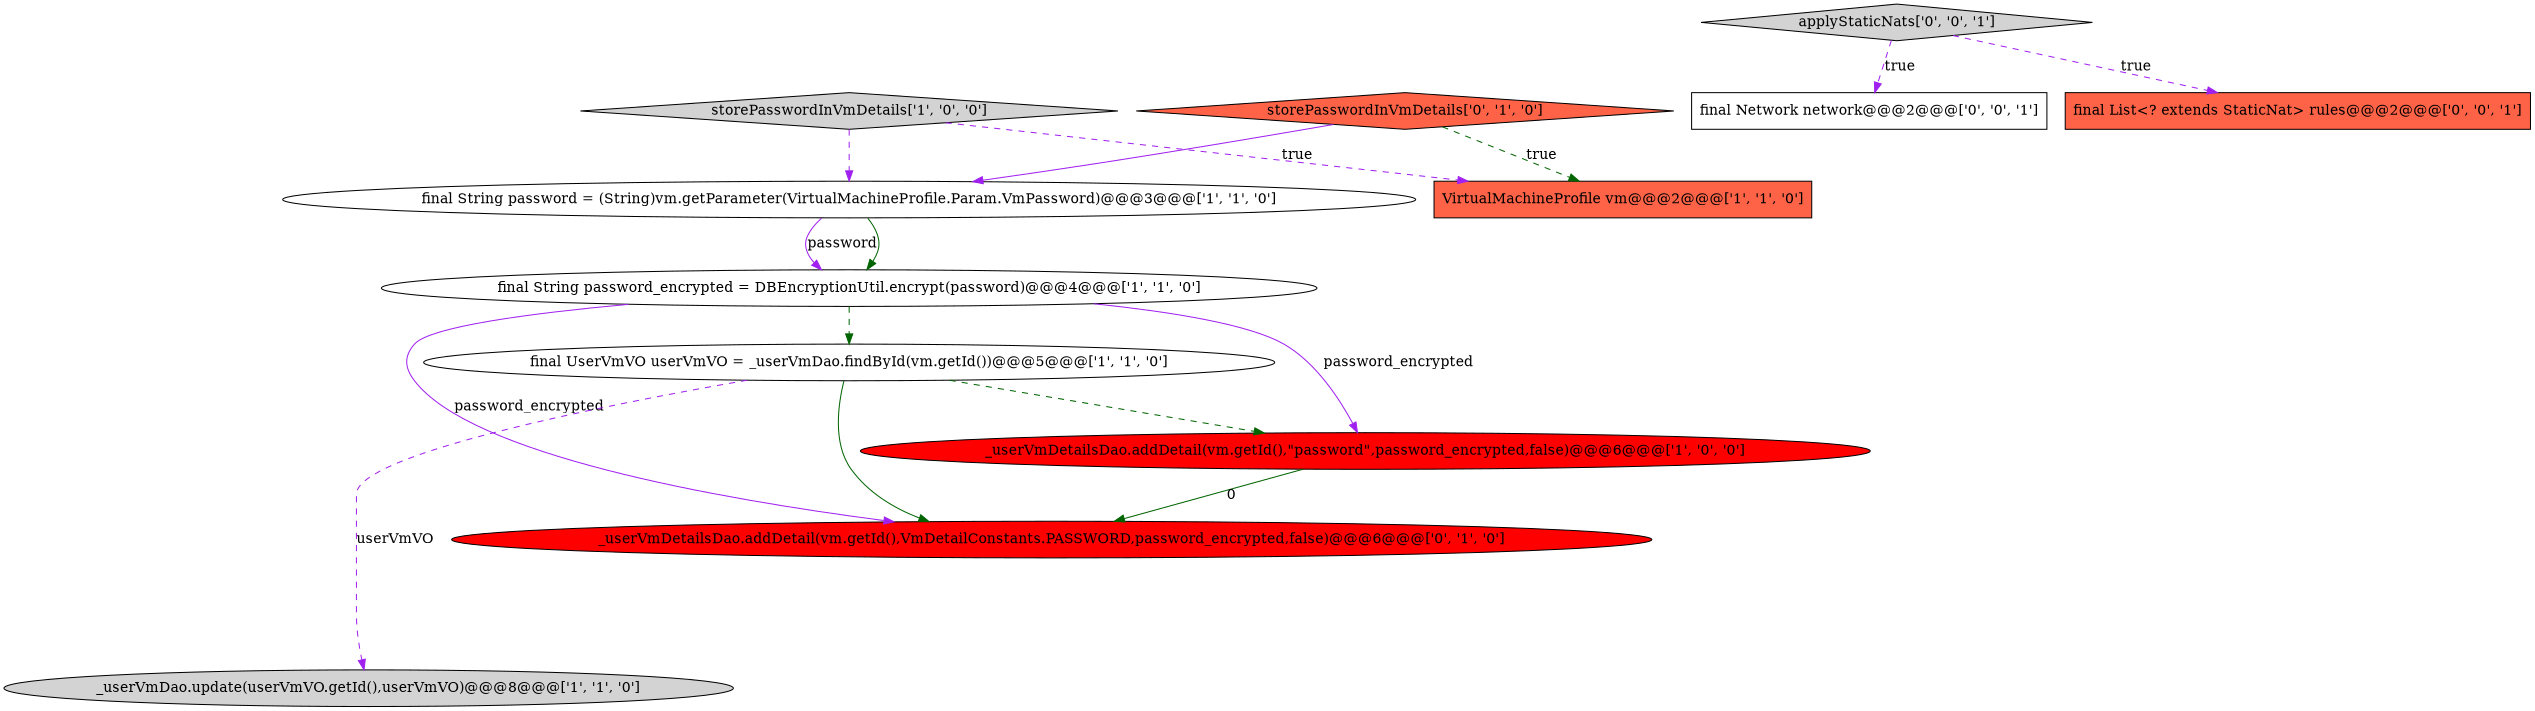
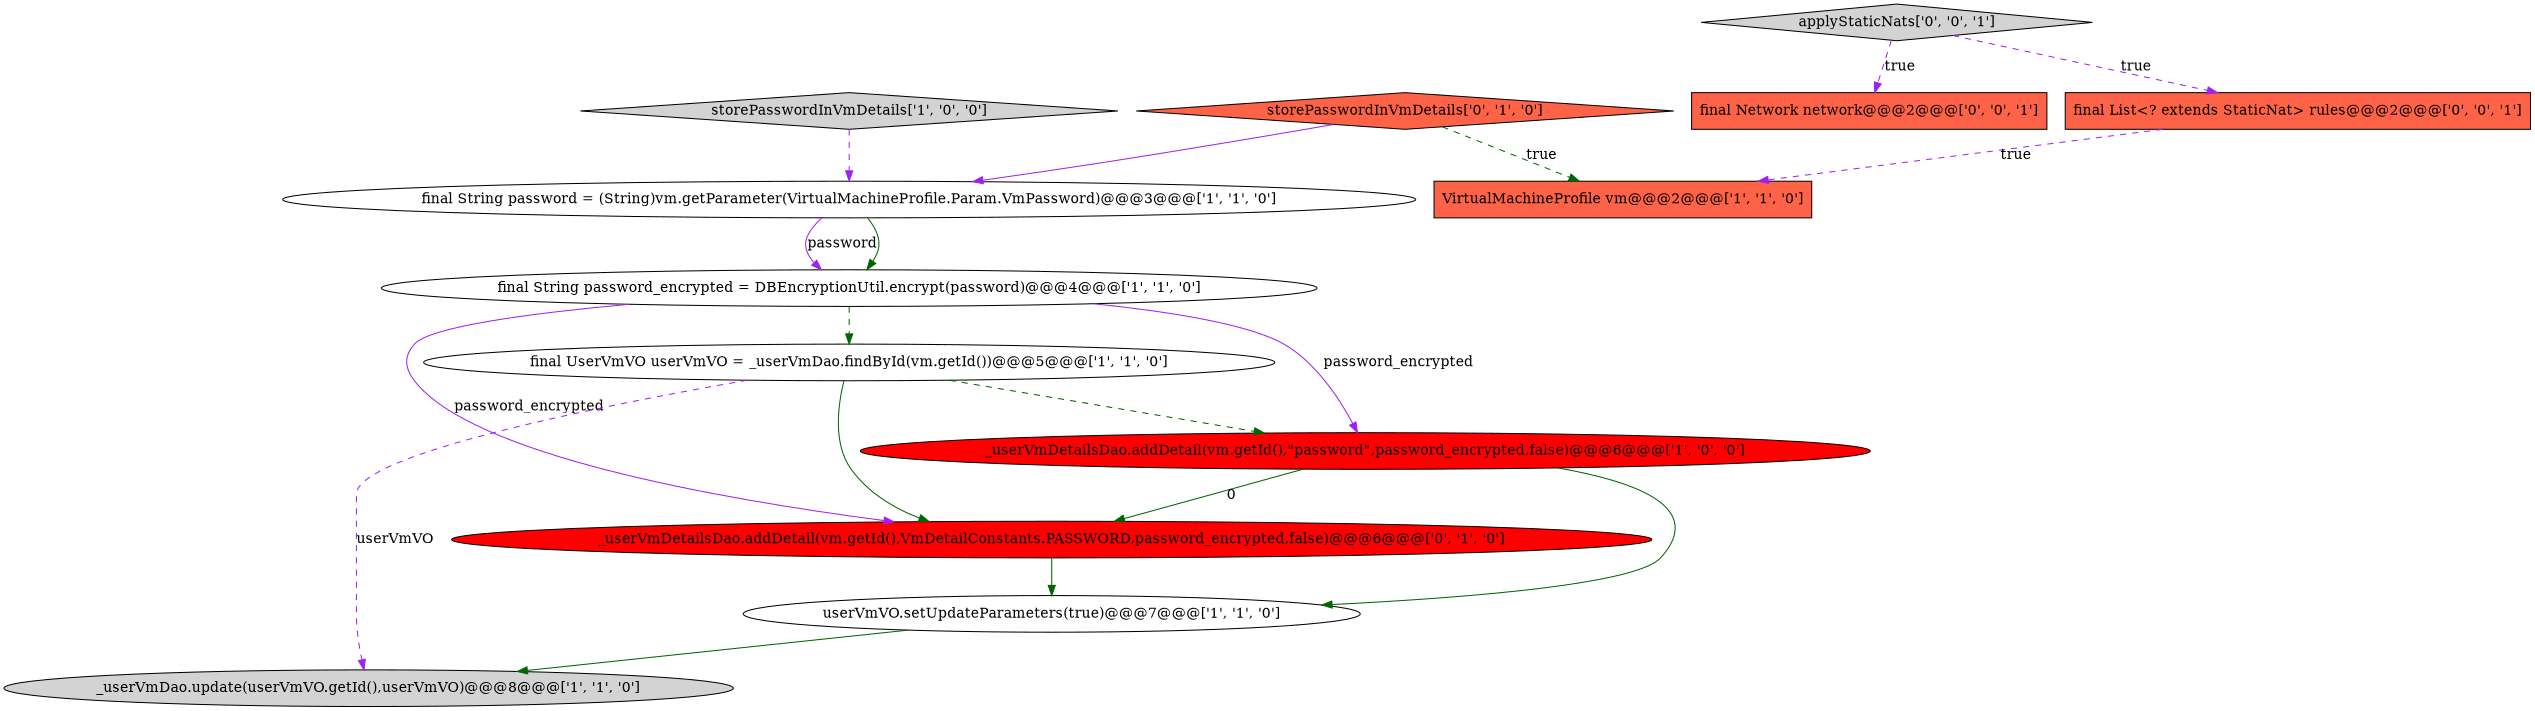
(1869, 111) -> (1869, 111)
(1215, 153) -> (1965, 155)
none -> (1052, 614)
